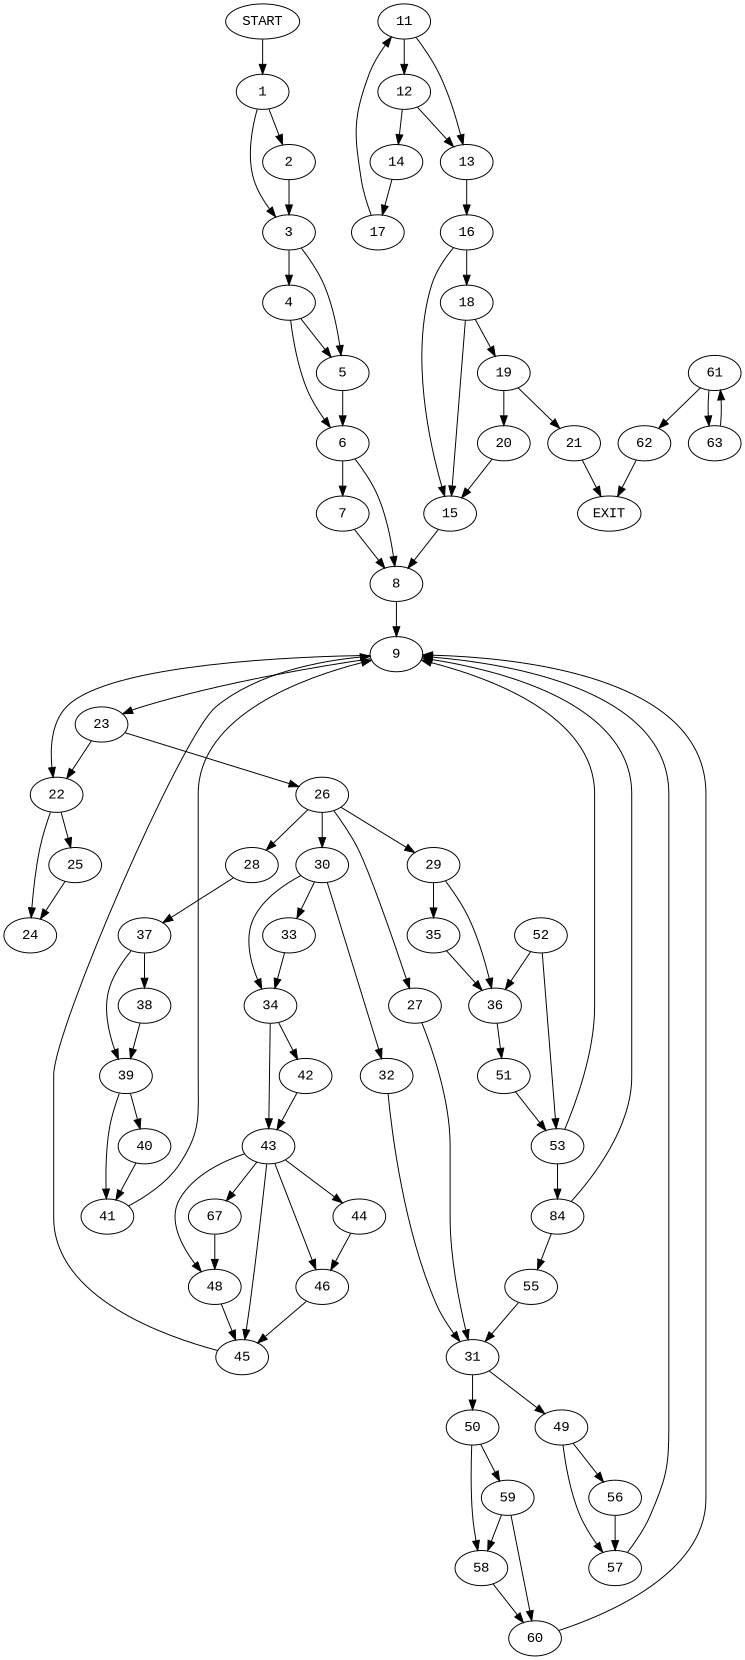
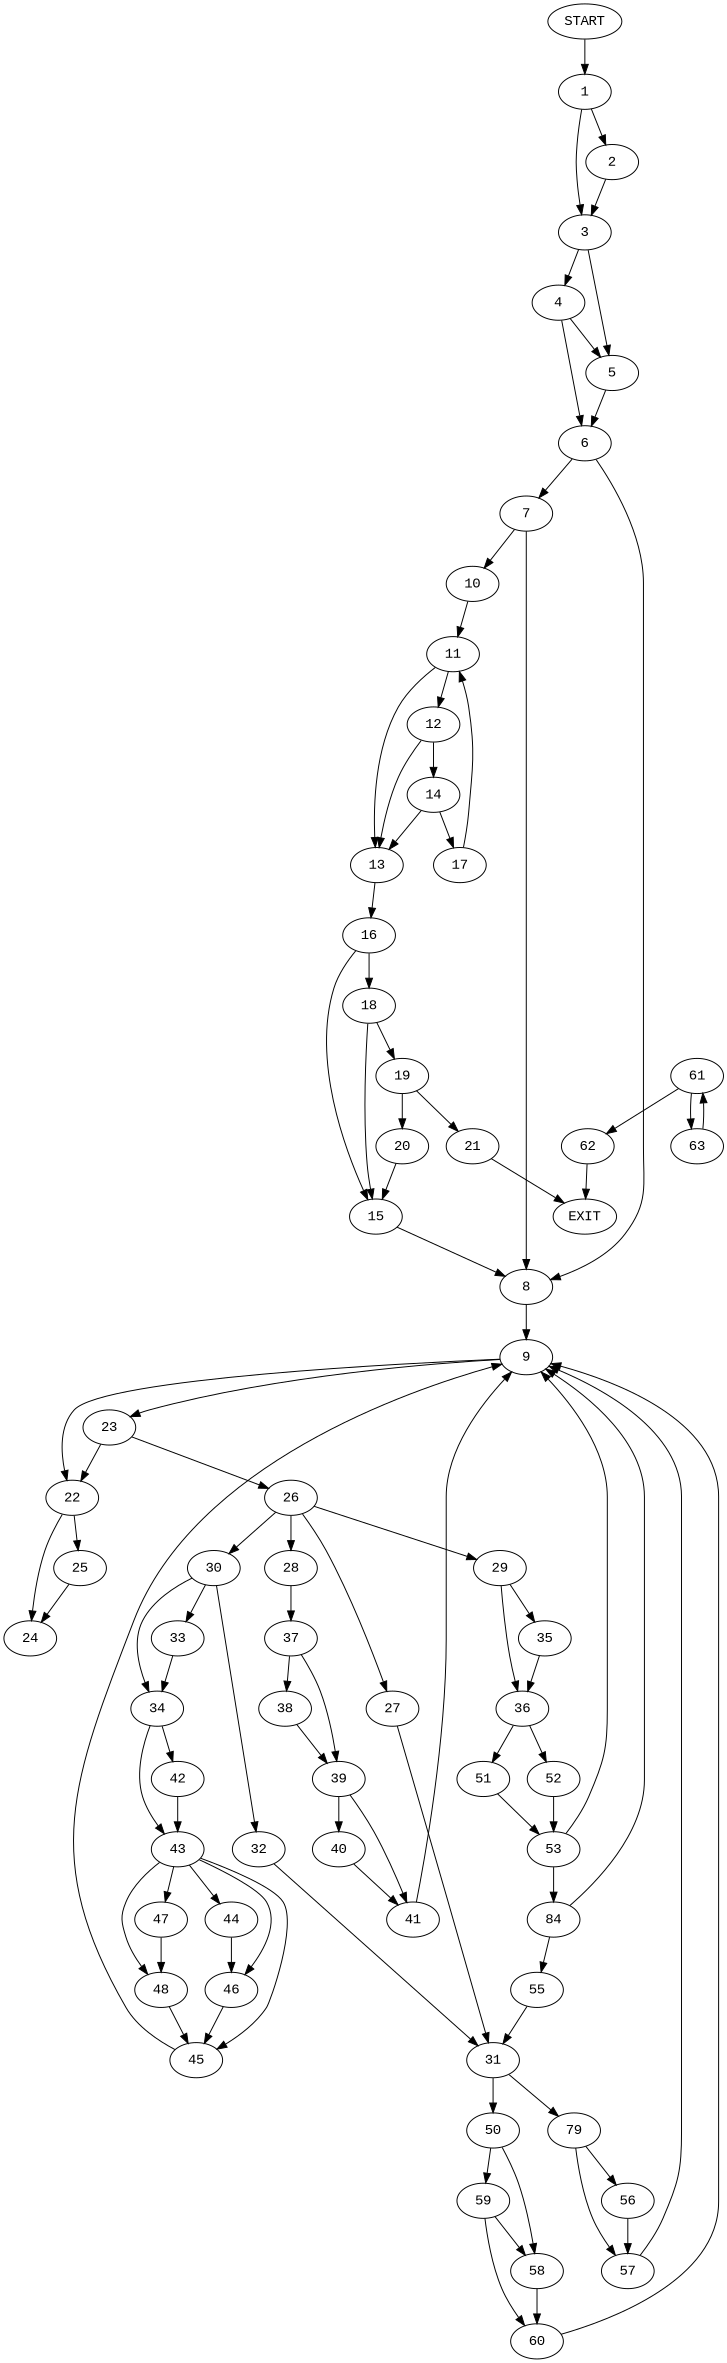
none -> (473, 584)
none -> (408, 826)
(521, 966) -> (536, 1739)
(215, 1217) -> (161, 1920)
(561, 1427) -> (574, 2130)
